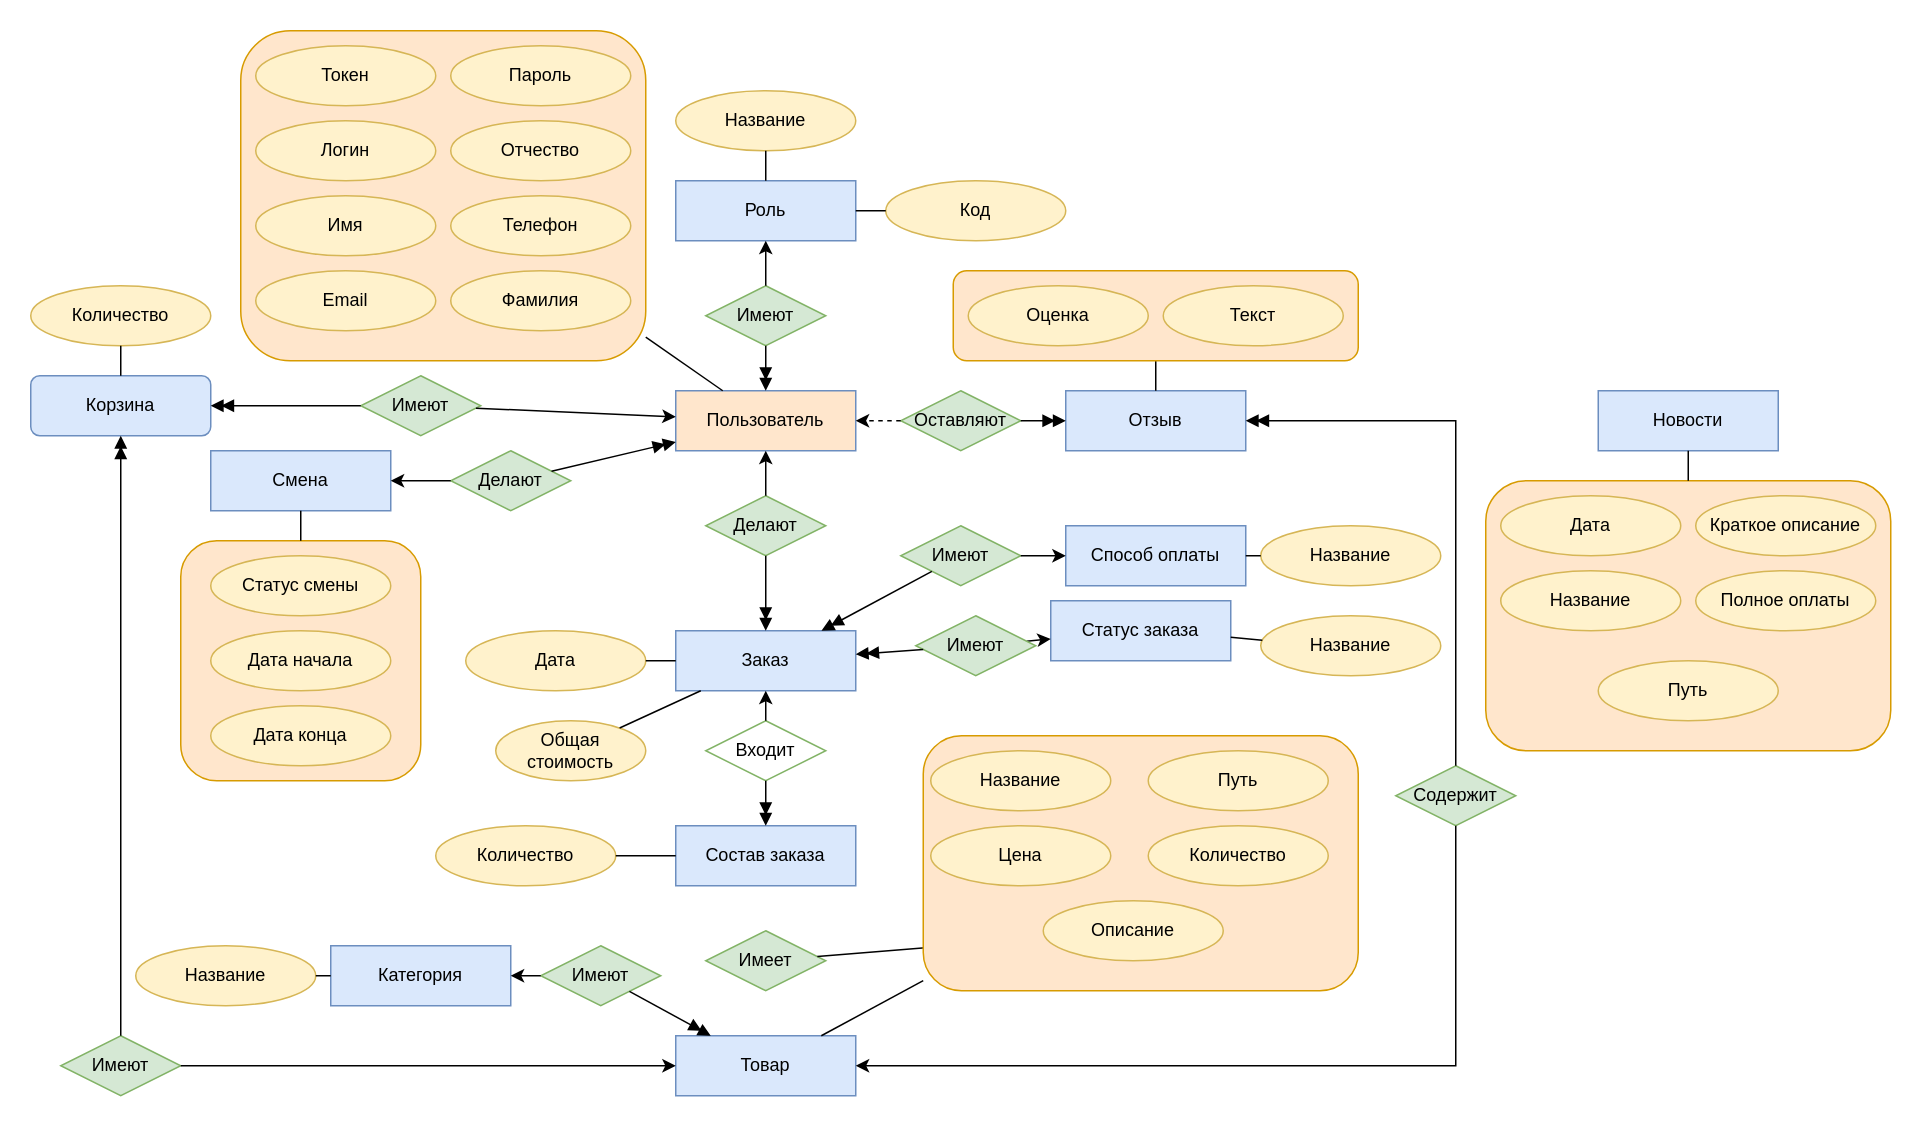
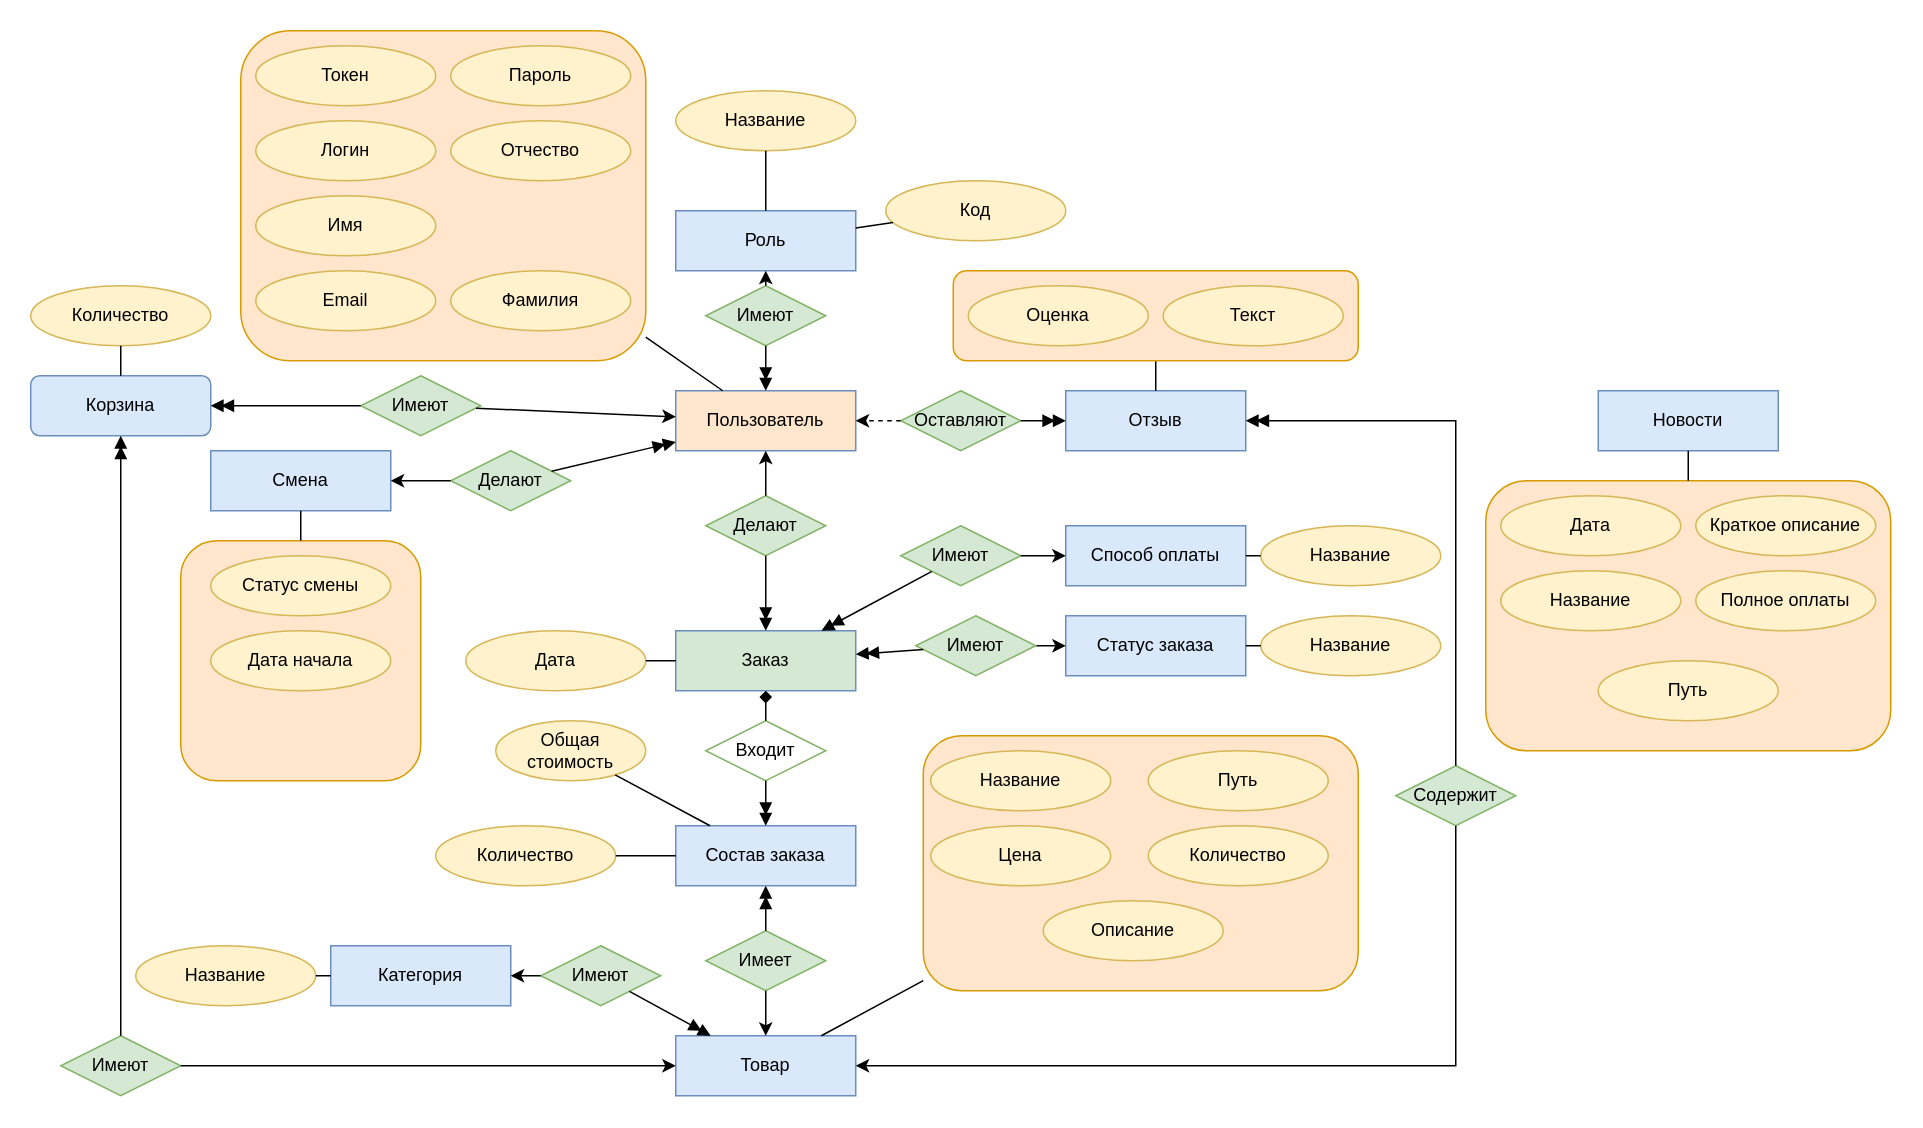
(766, 211) -> (766, 241)
(541, 226) -> none
(1141, 631) -> (1156, 646)
(766, 661) -> (766, 661)
(766, 702) -> (766, 703)
(660, 710) -> (662, 800)
(301, 736) -> none
(870, 952) -> (766, 920)
none -> (766, 1008)
